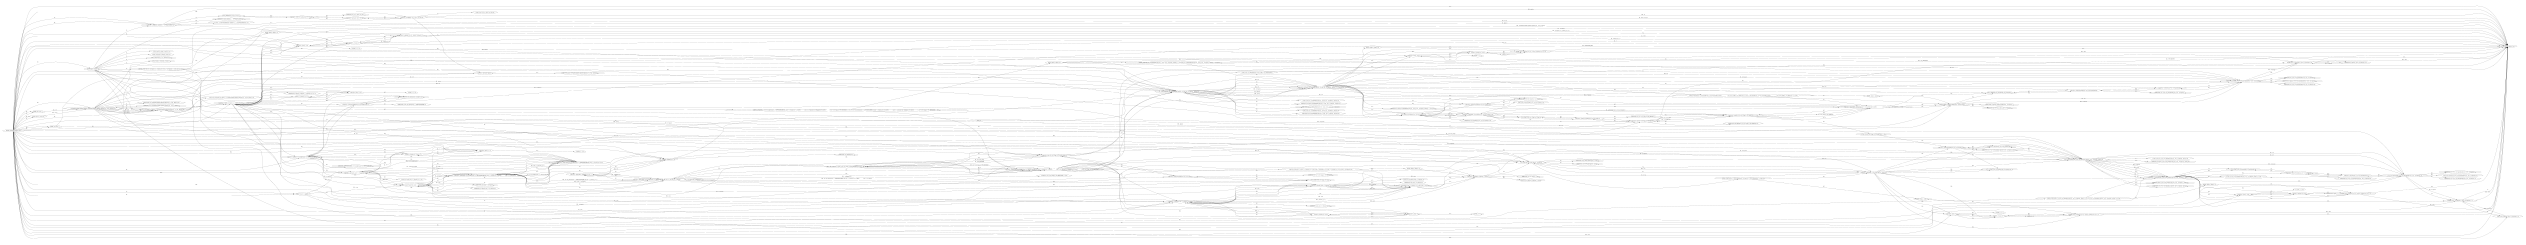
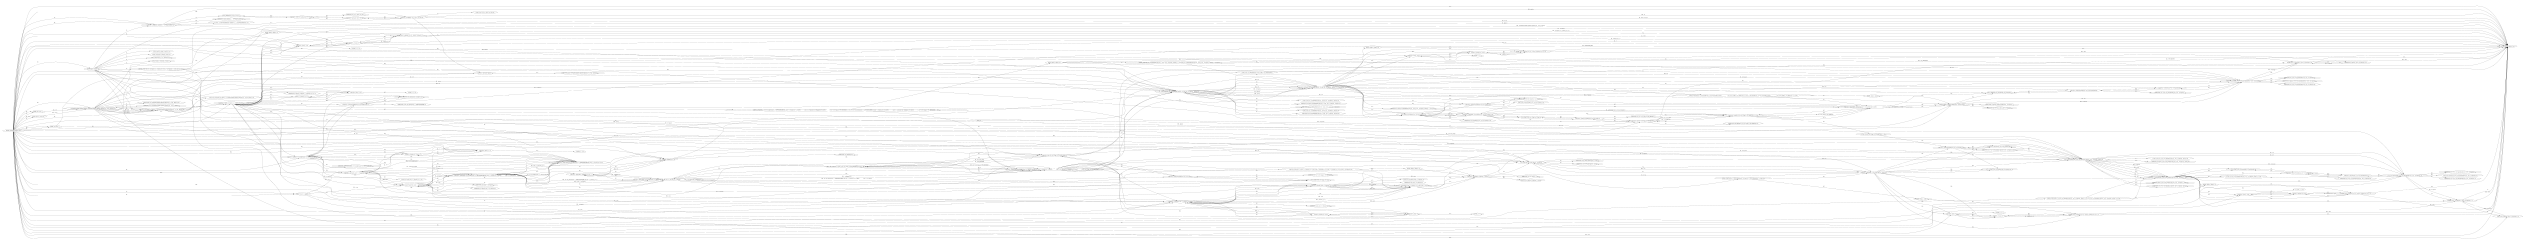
(1054, 176) -> none
